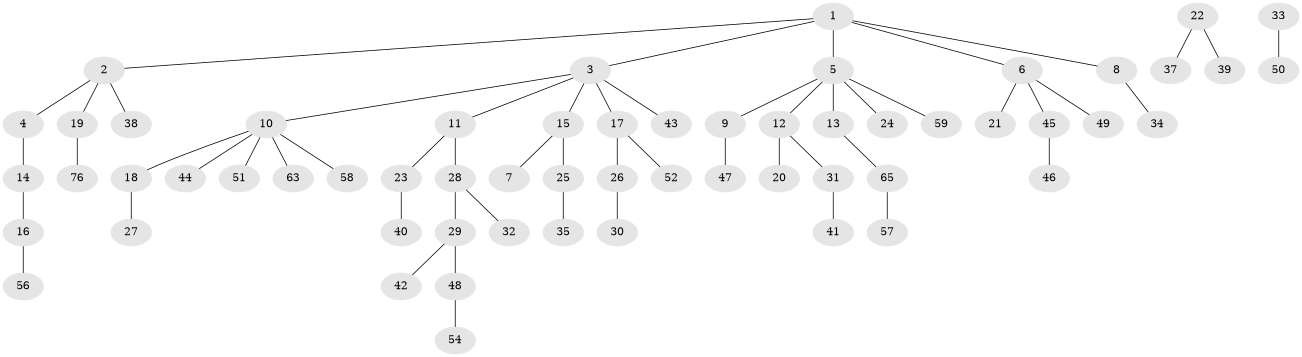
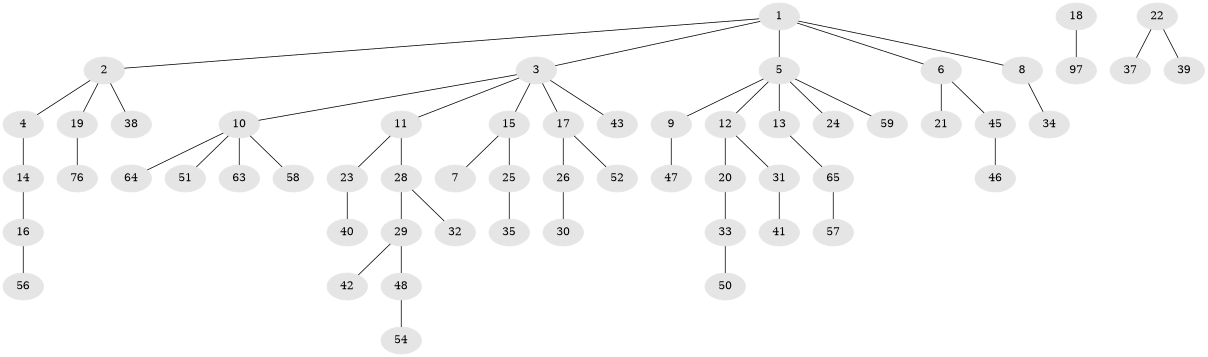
(1103, 124) -> none
(197, 150) -> none
(185, 178) -> (131, 178)
none -> (725, 206)
(131, 232) -> (1076, 70)
